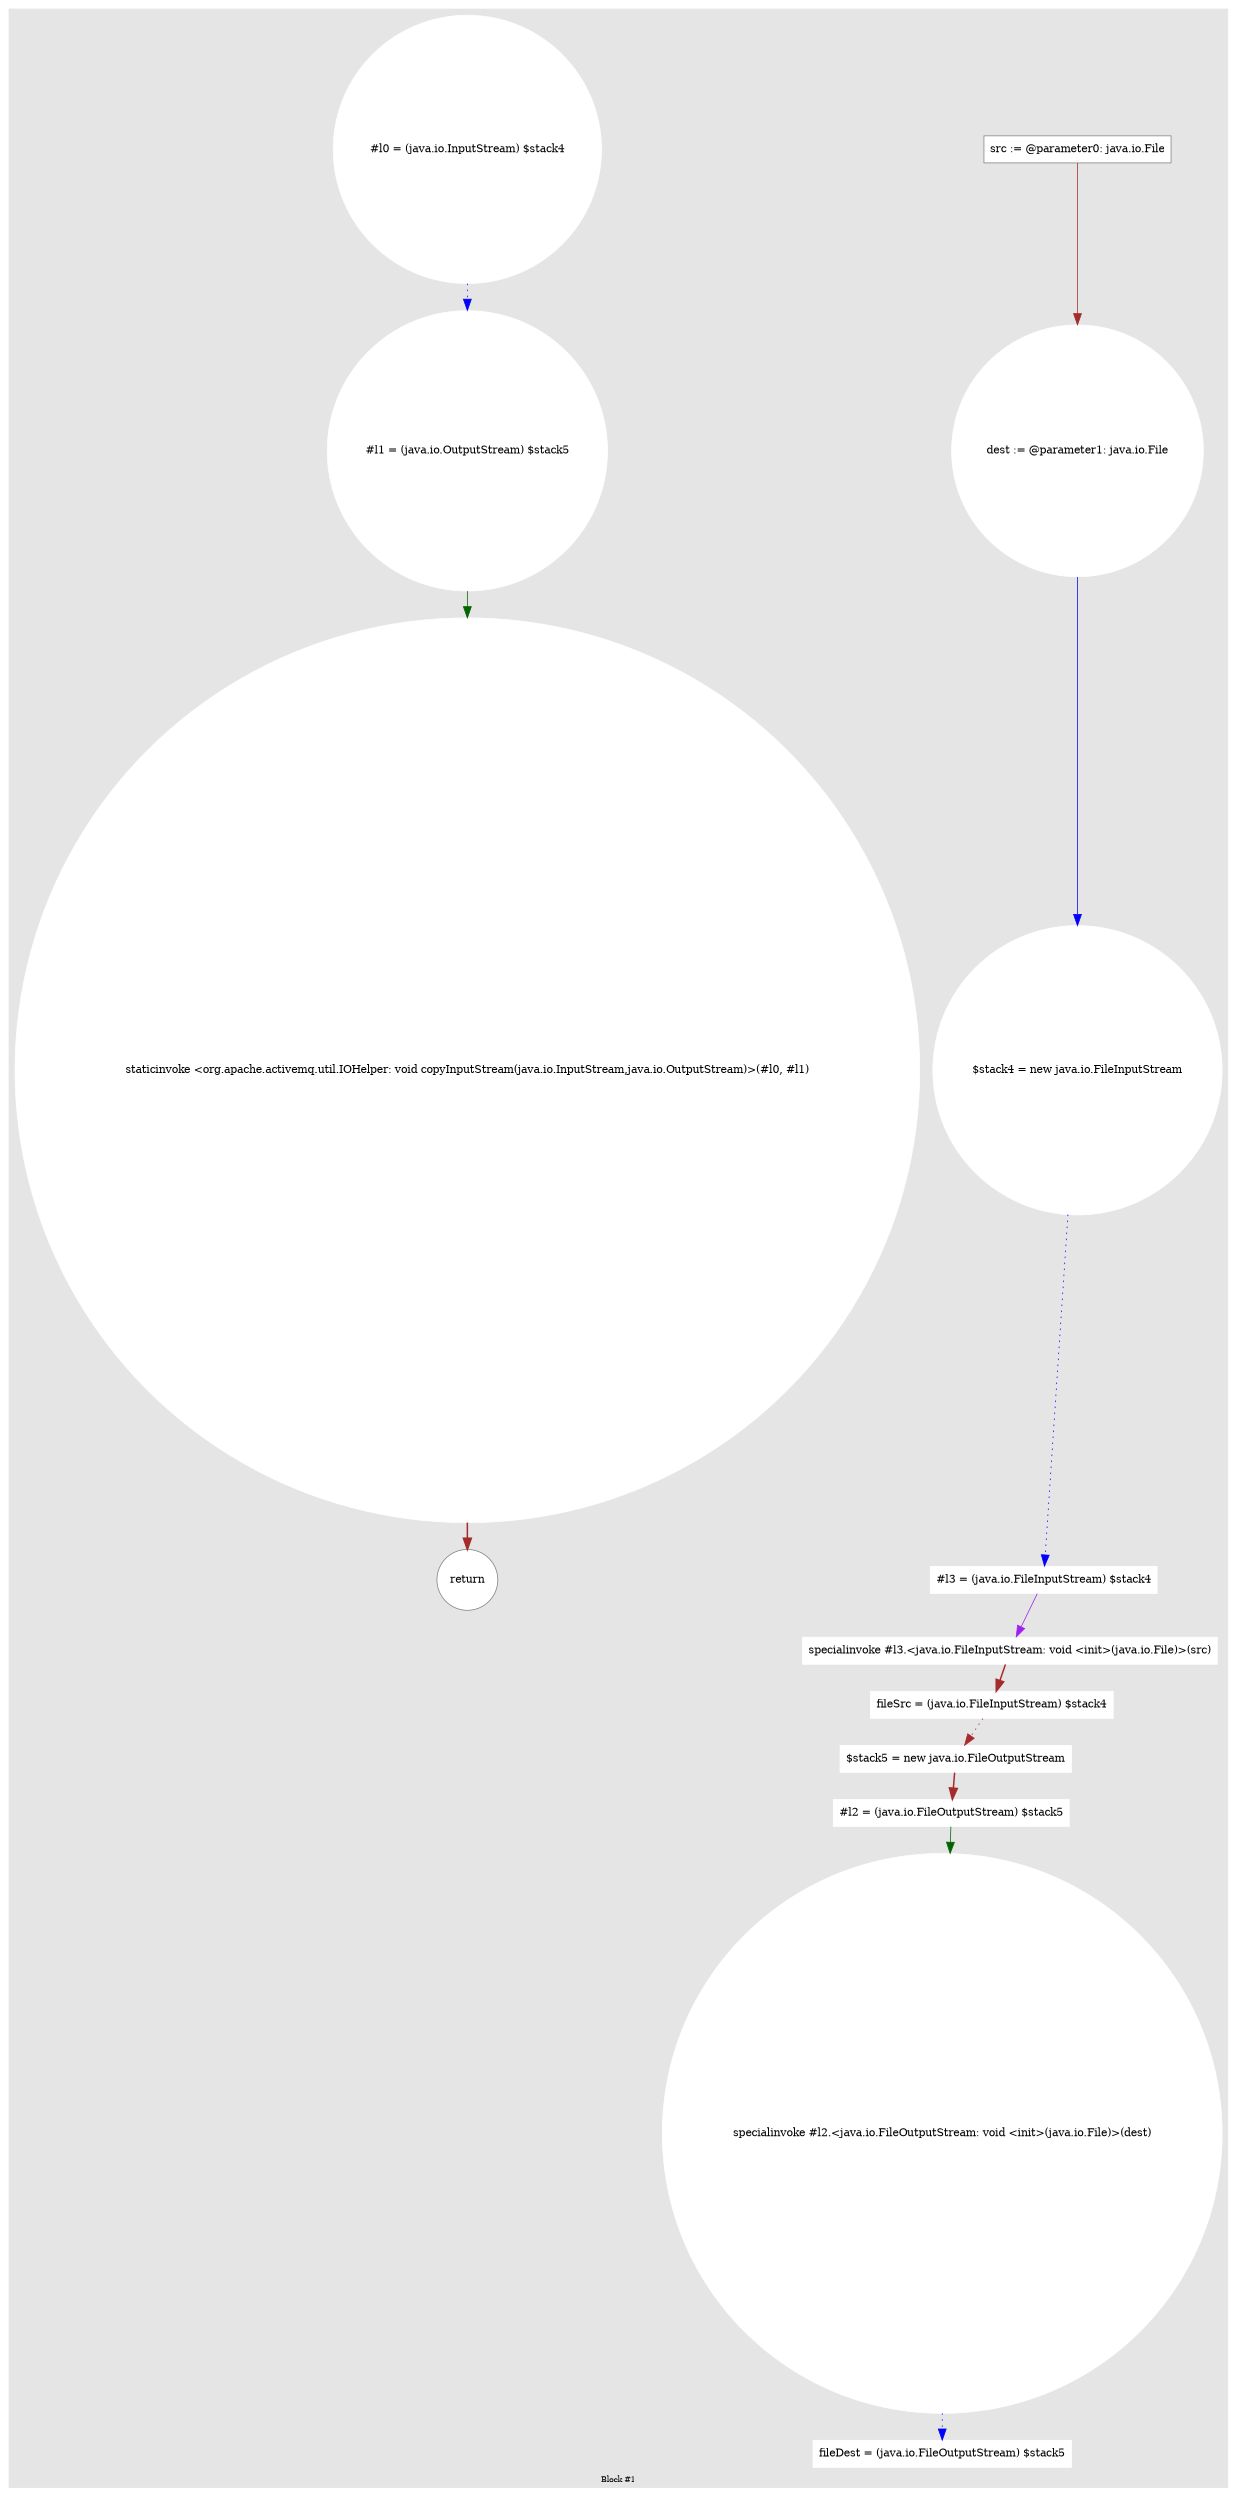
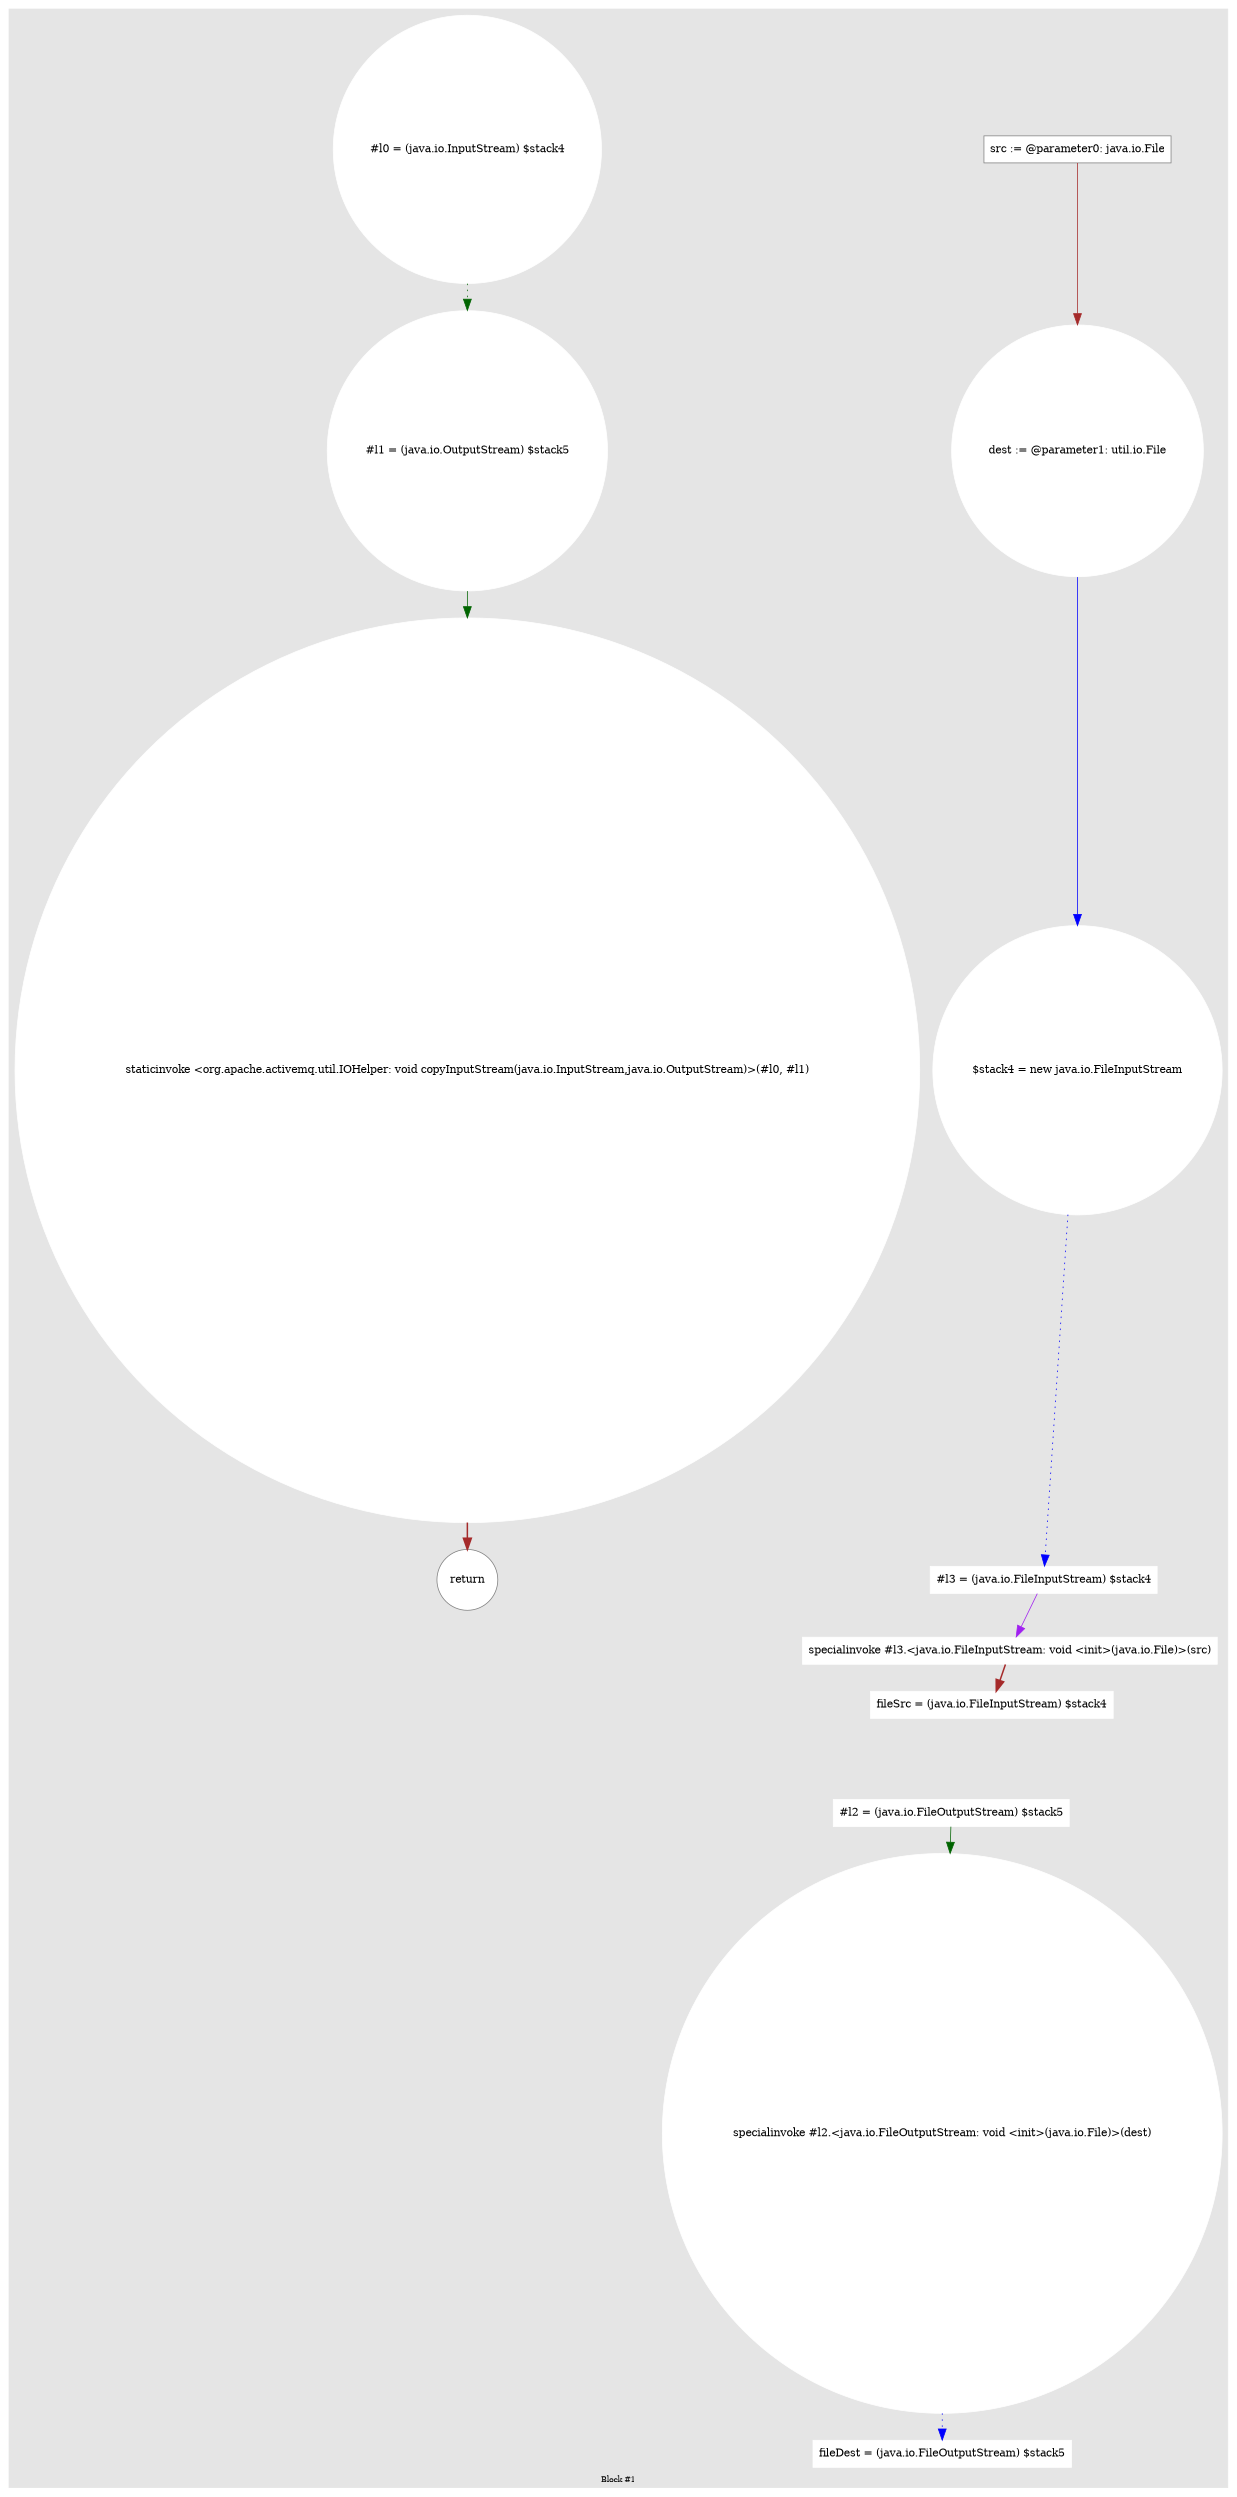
(467, 291) -> (467, 291)
(1077, 451) -> (1077, 451)
(956, 1759) -> none
